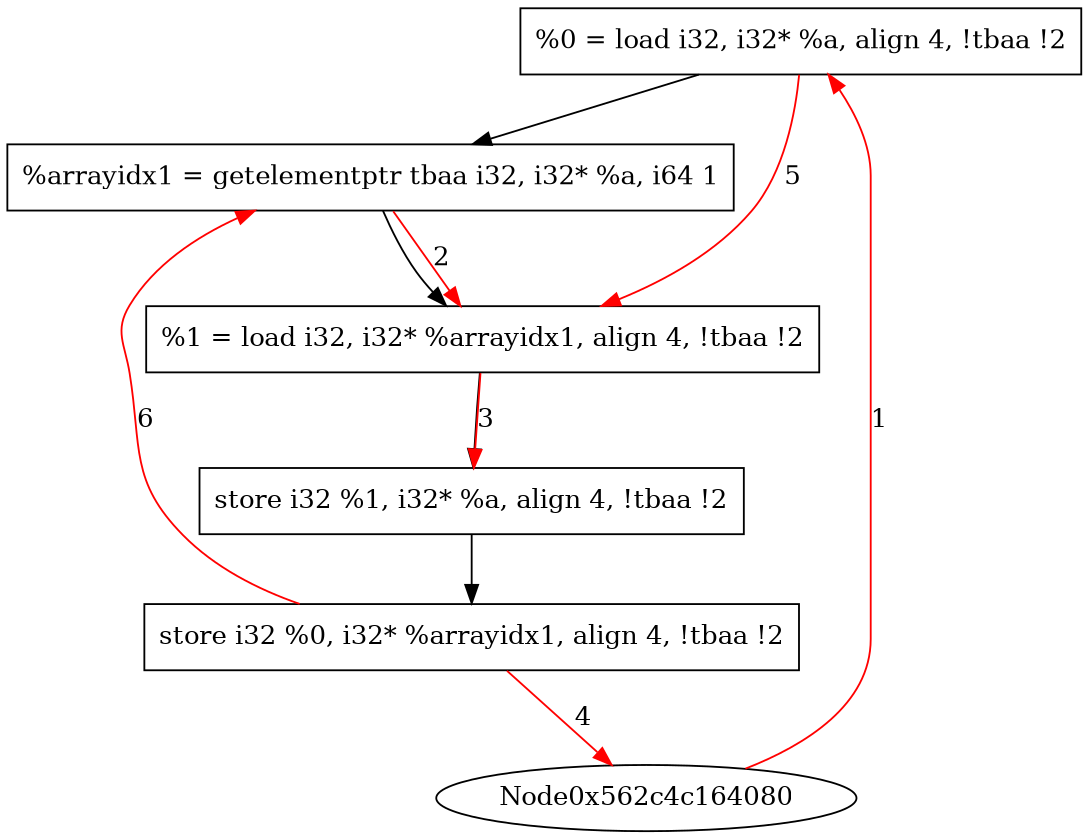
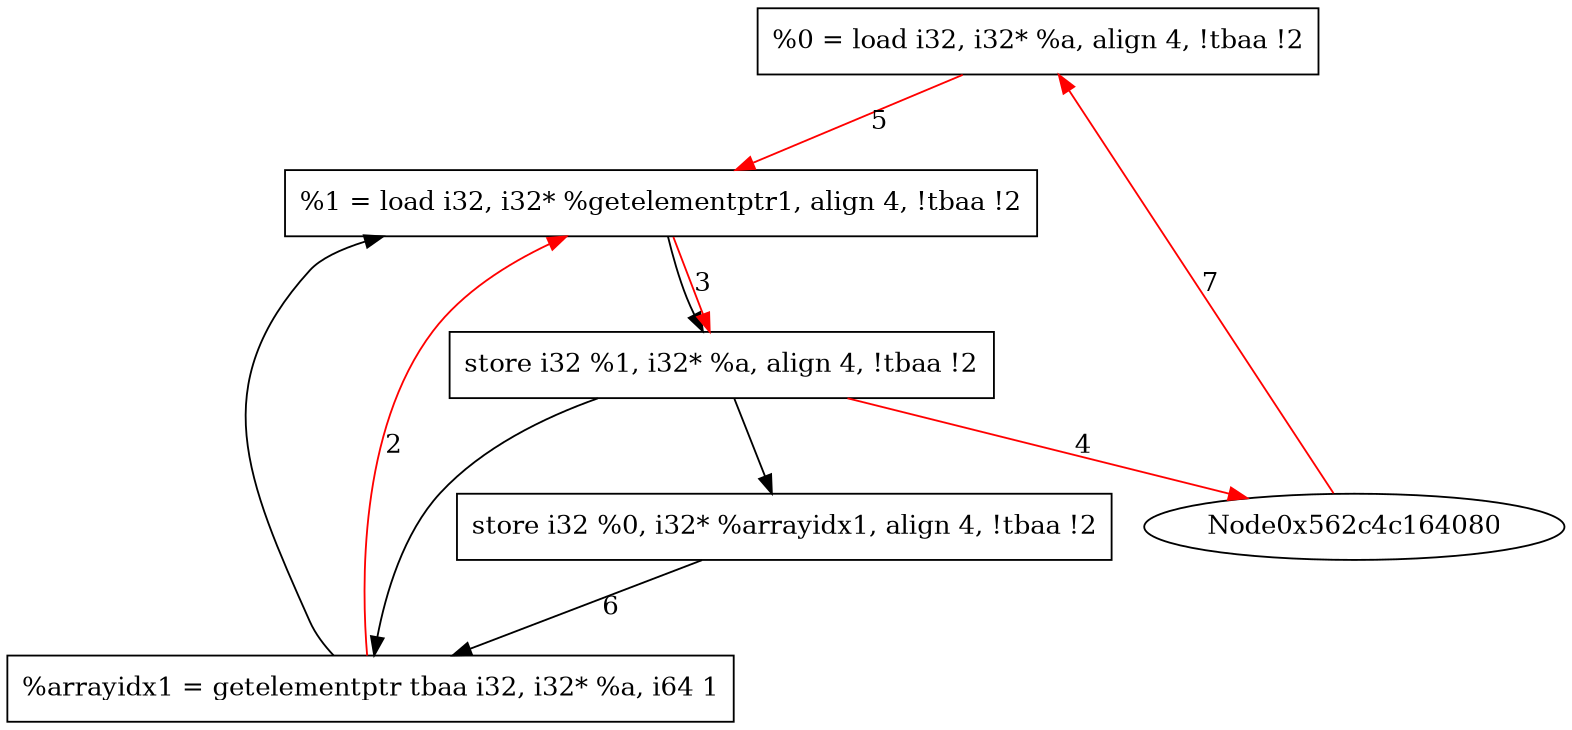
(595, 107) -> (450, 484)
(483, 339) -> (661, 203)
(880, 420) -> (1211, 284)
(136, 423) -> (586, 604)
(552, 711) -> (1038, 446)
